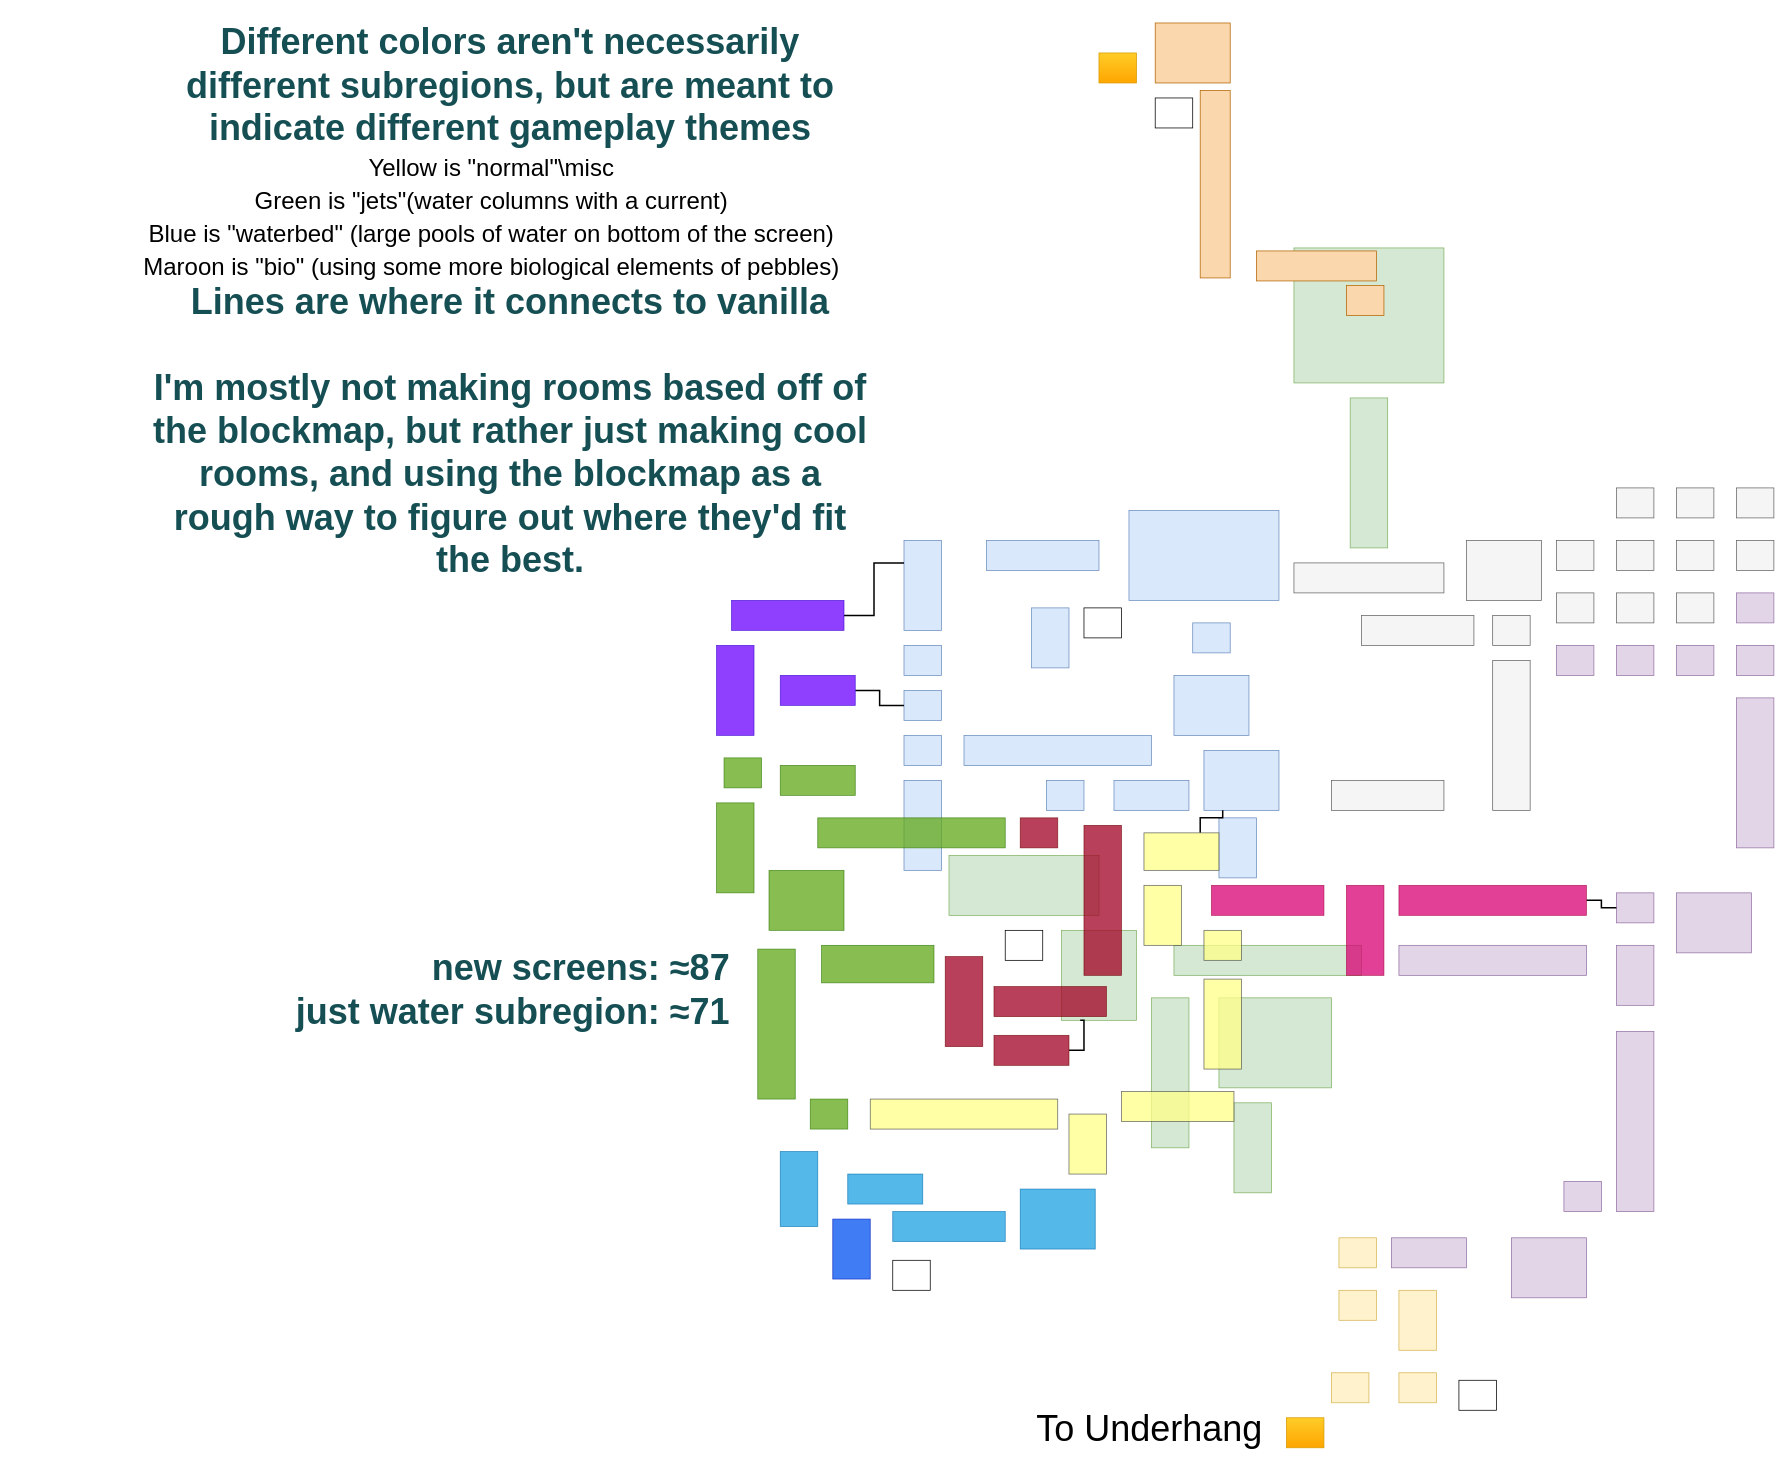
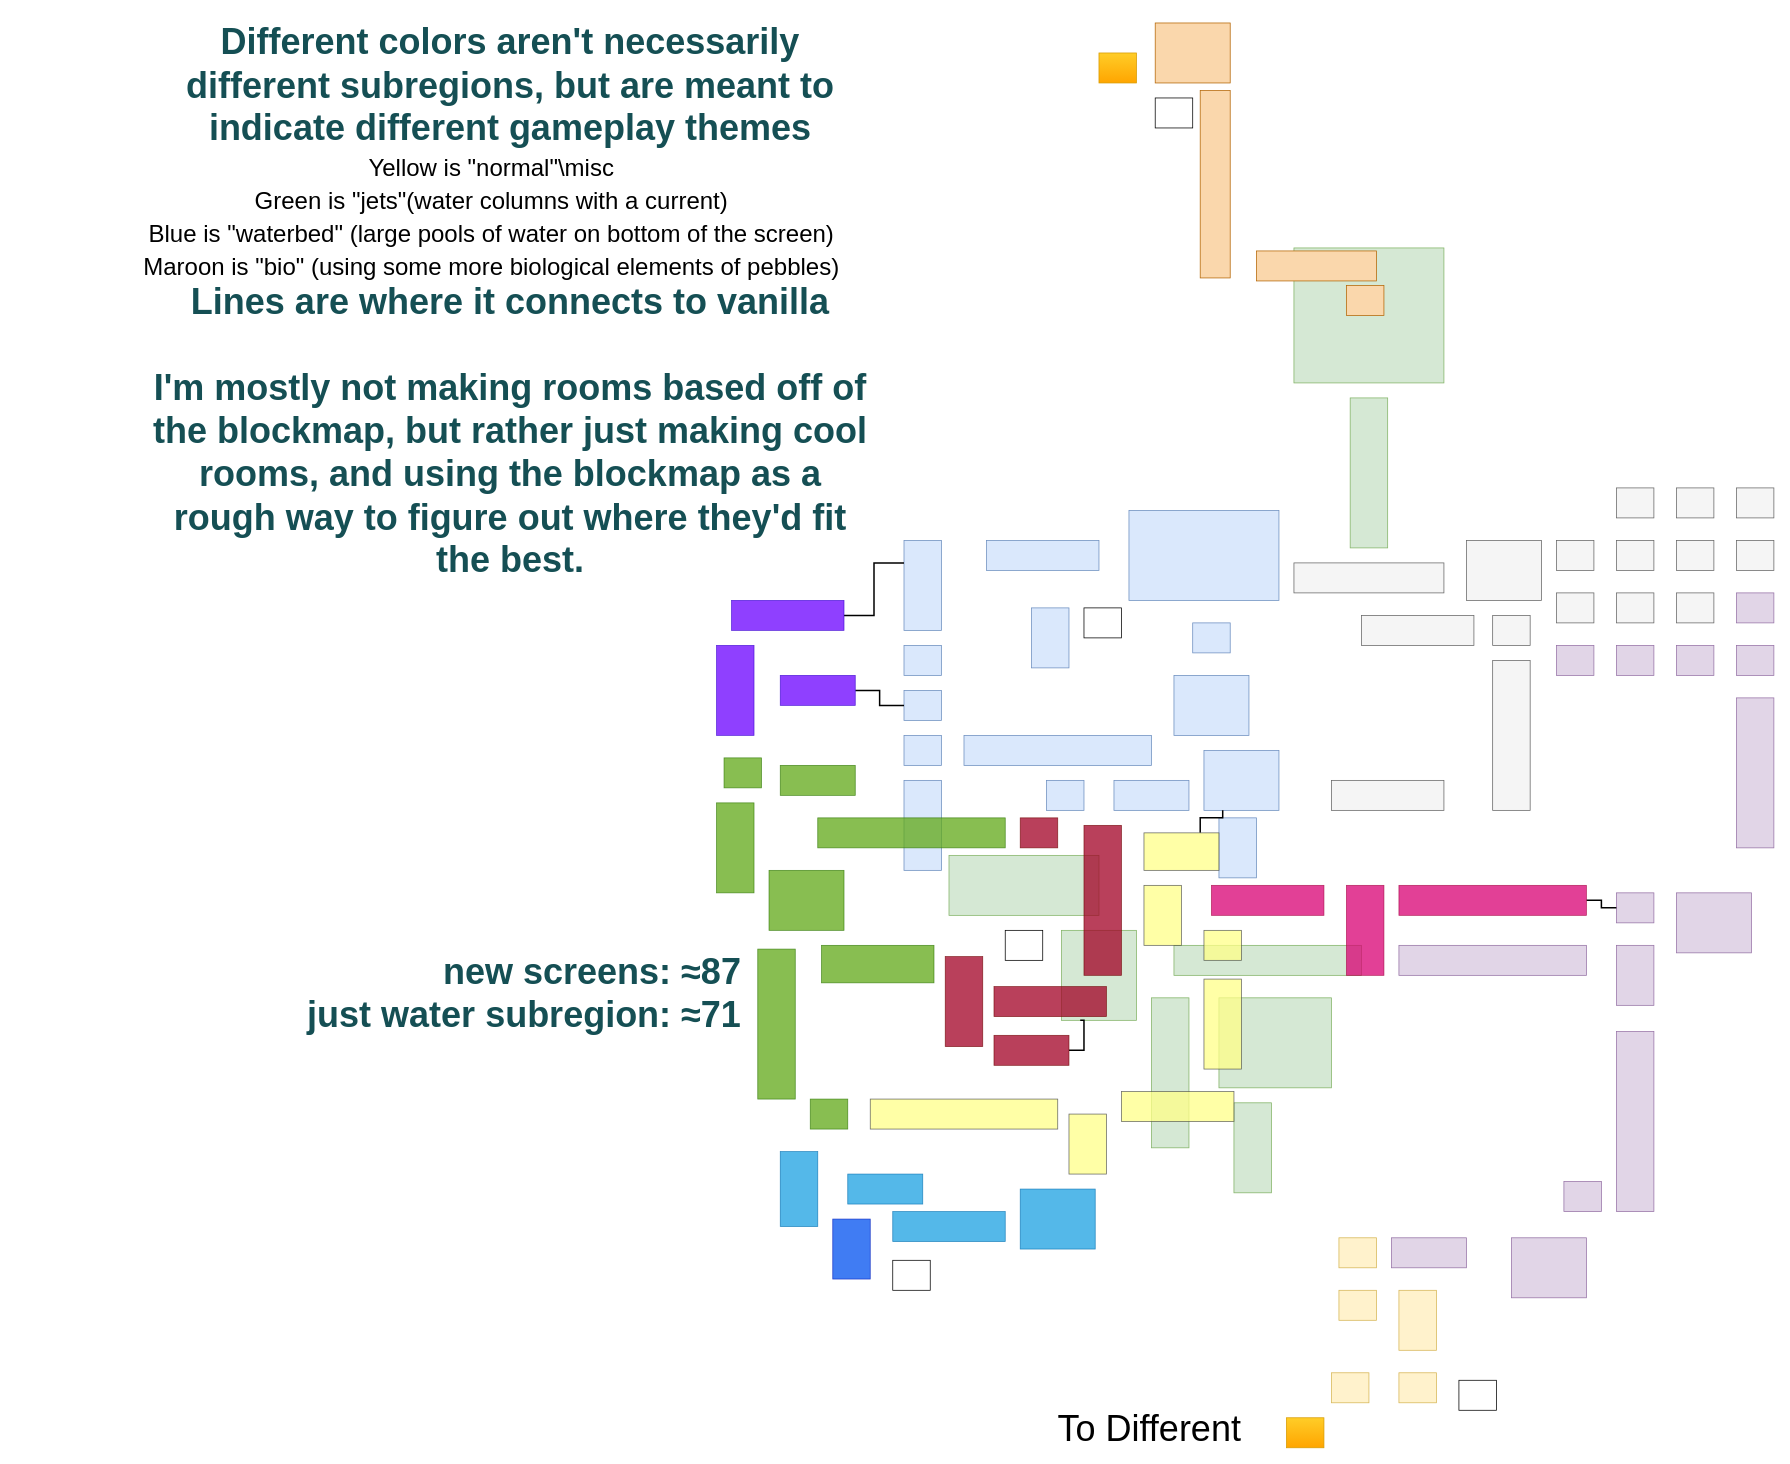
(492, 994) -> (503, 998)
(1150, 1429) -> (1150, 1429)
